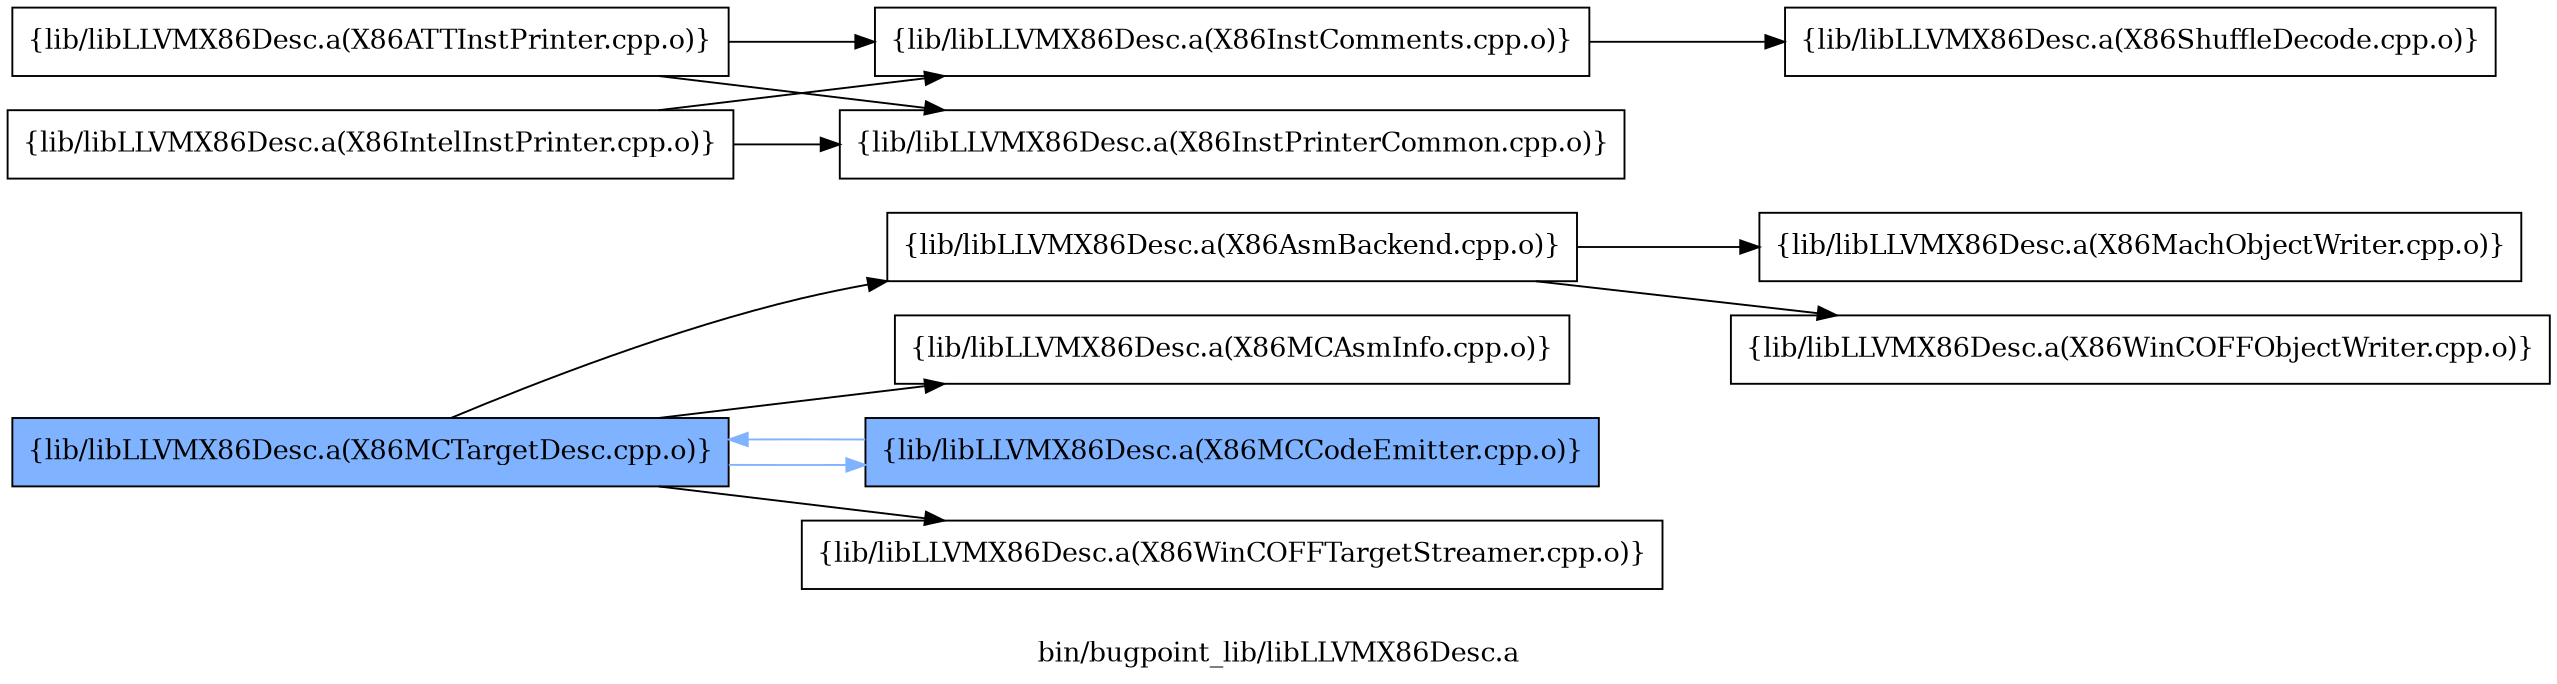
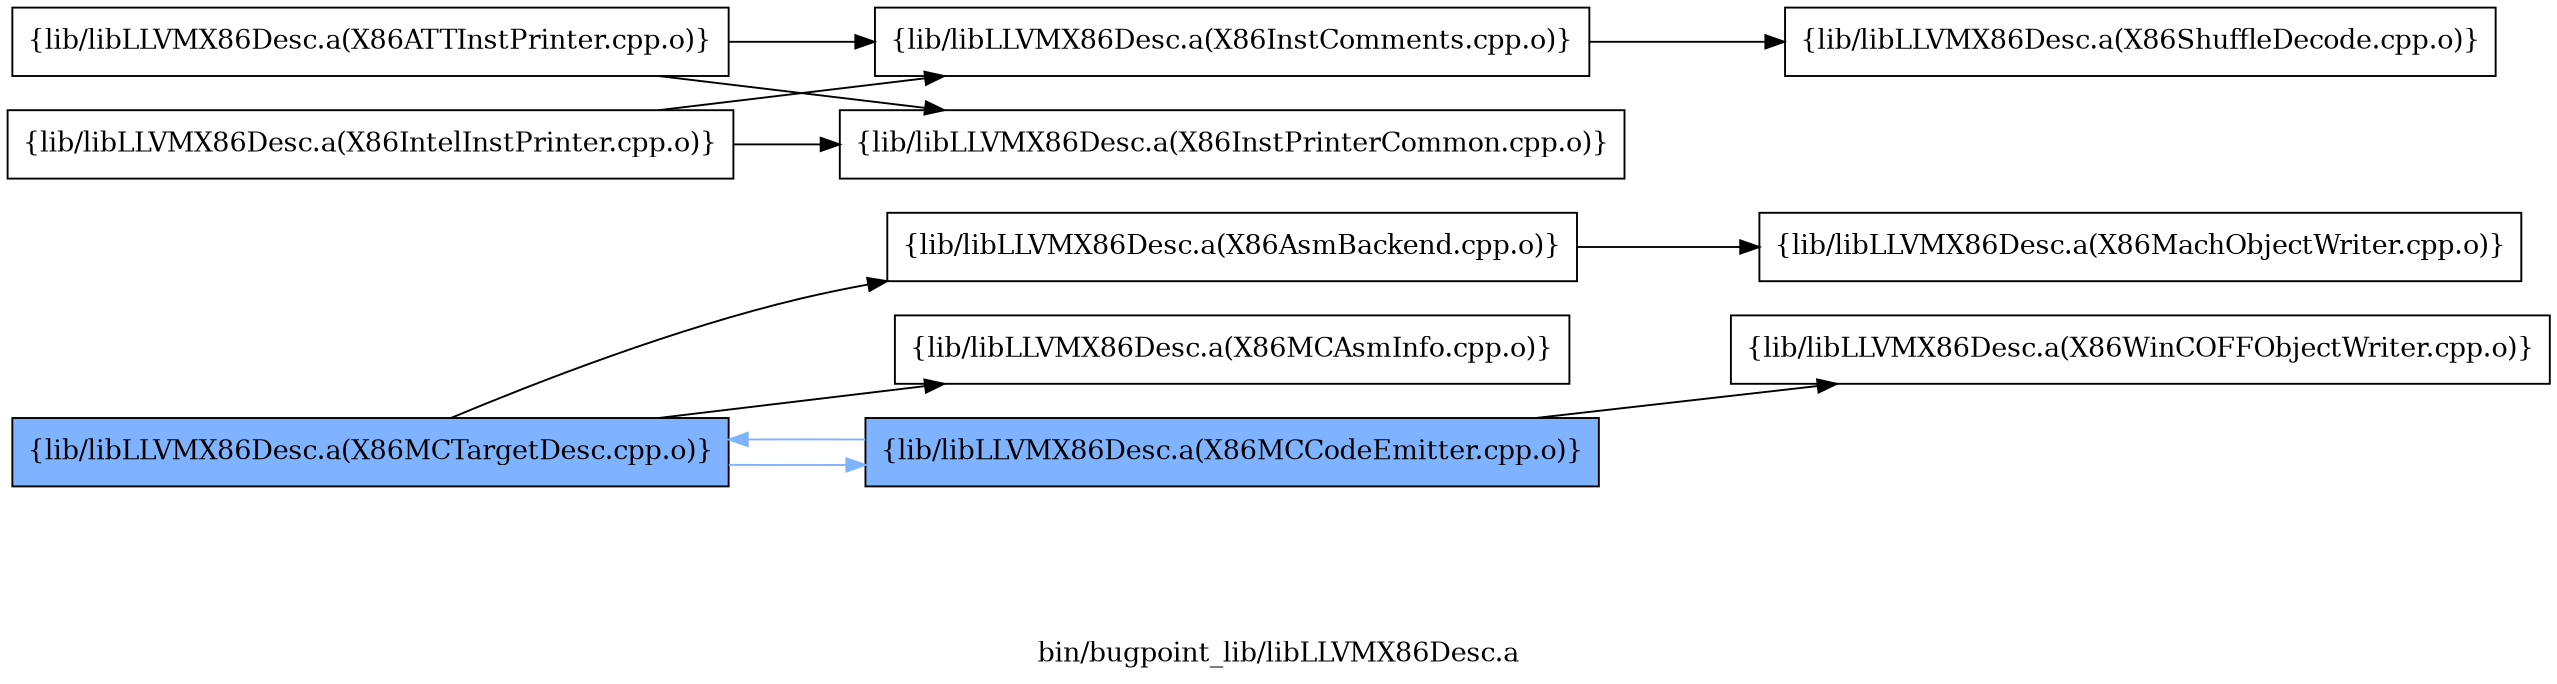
(1677, 297) -> (1677, 402)
(1232, 555) -> none
